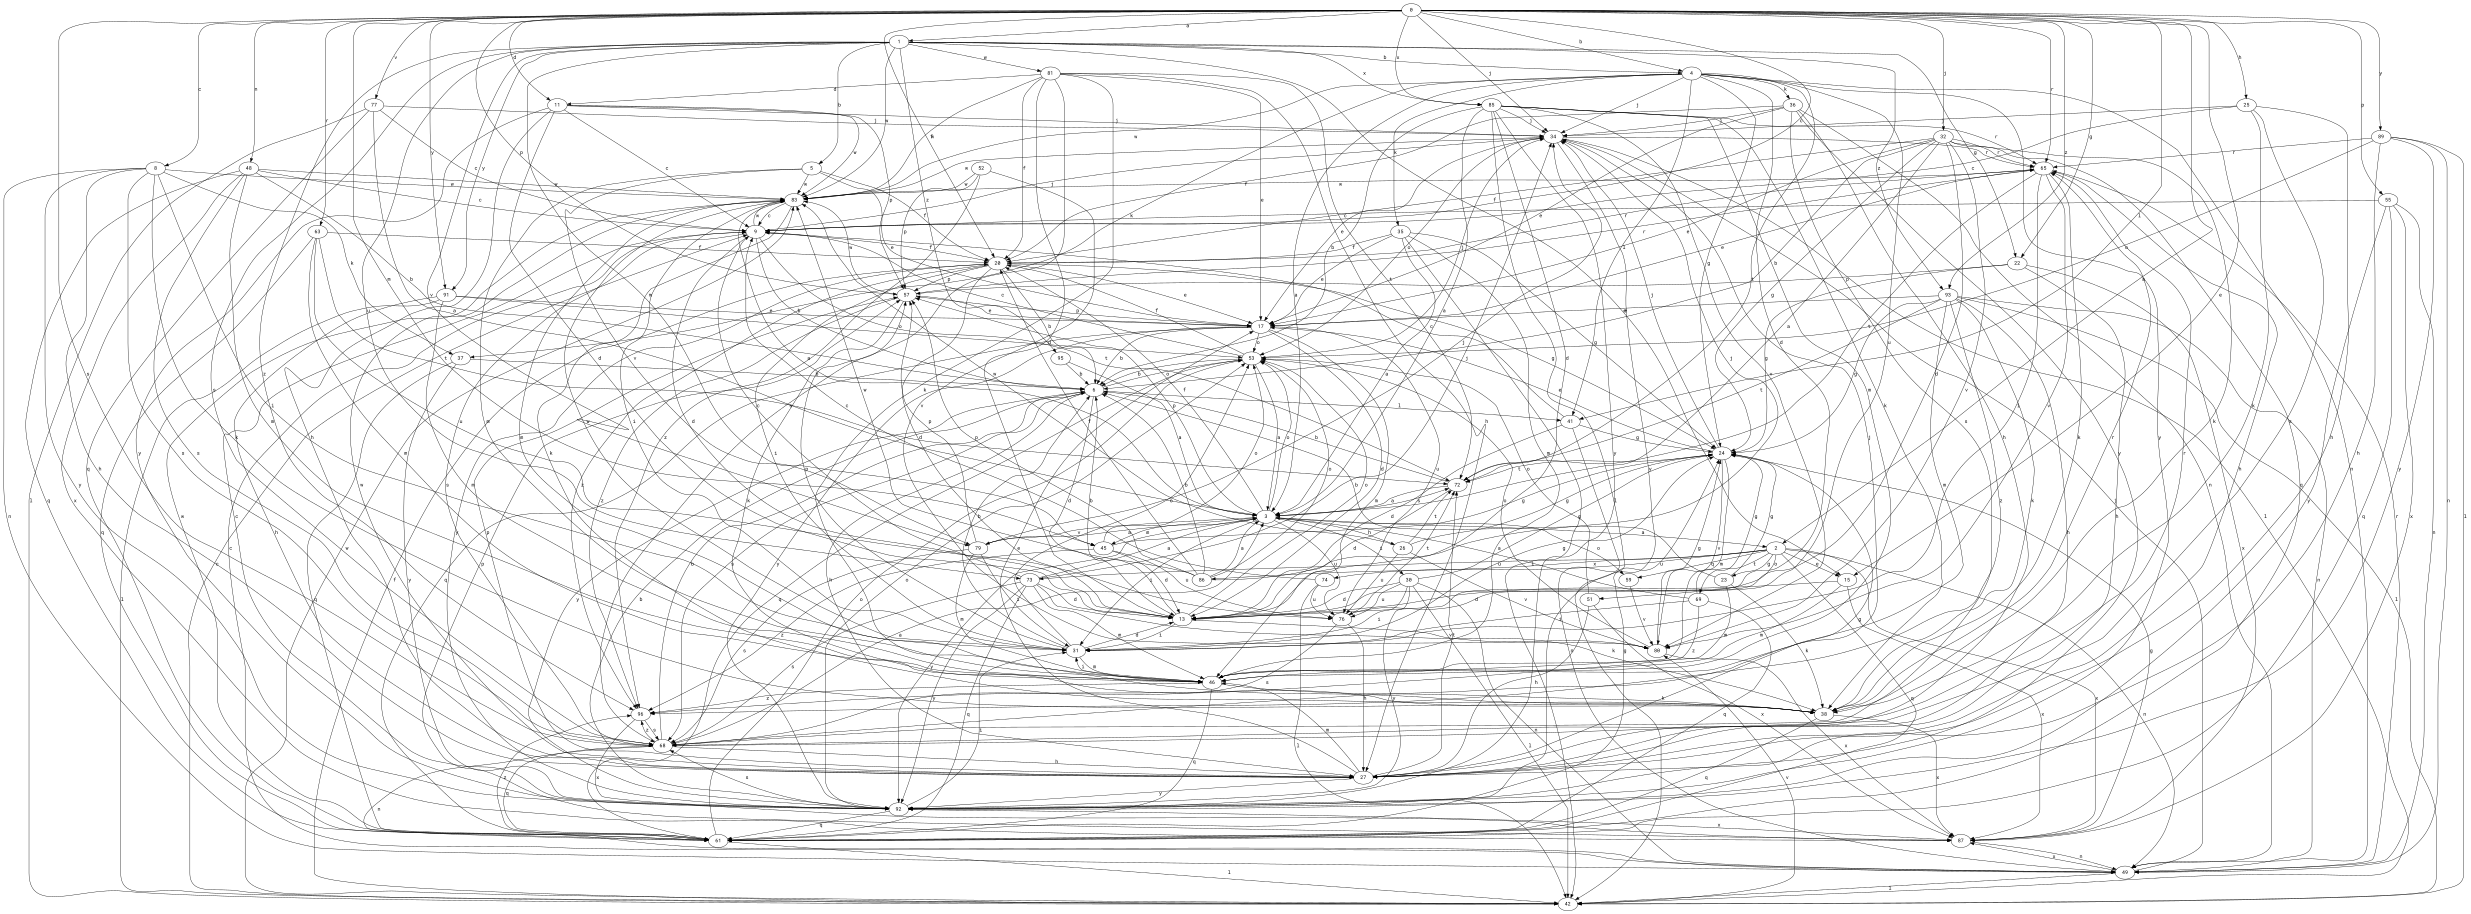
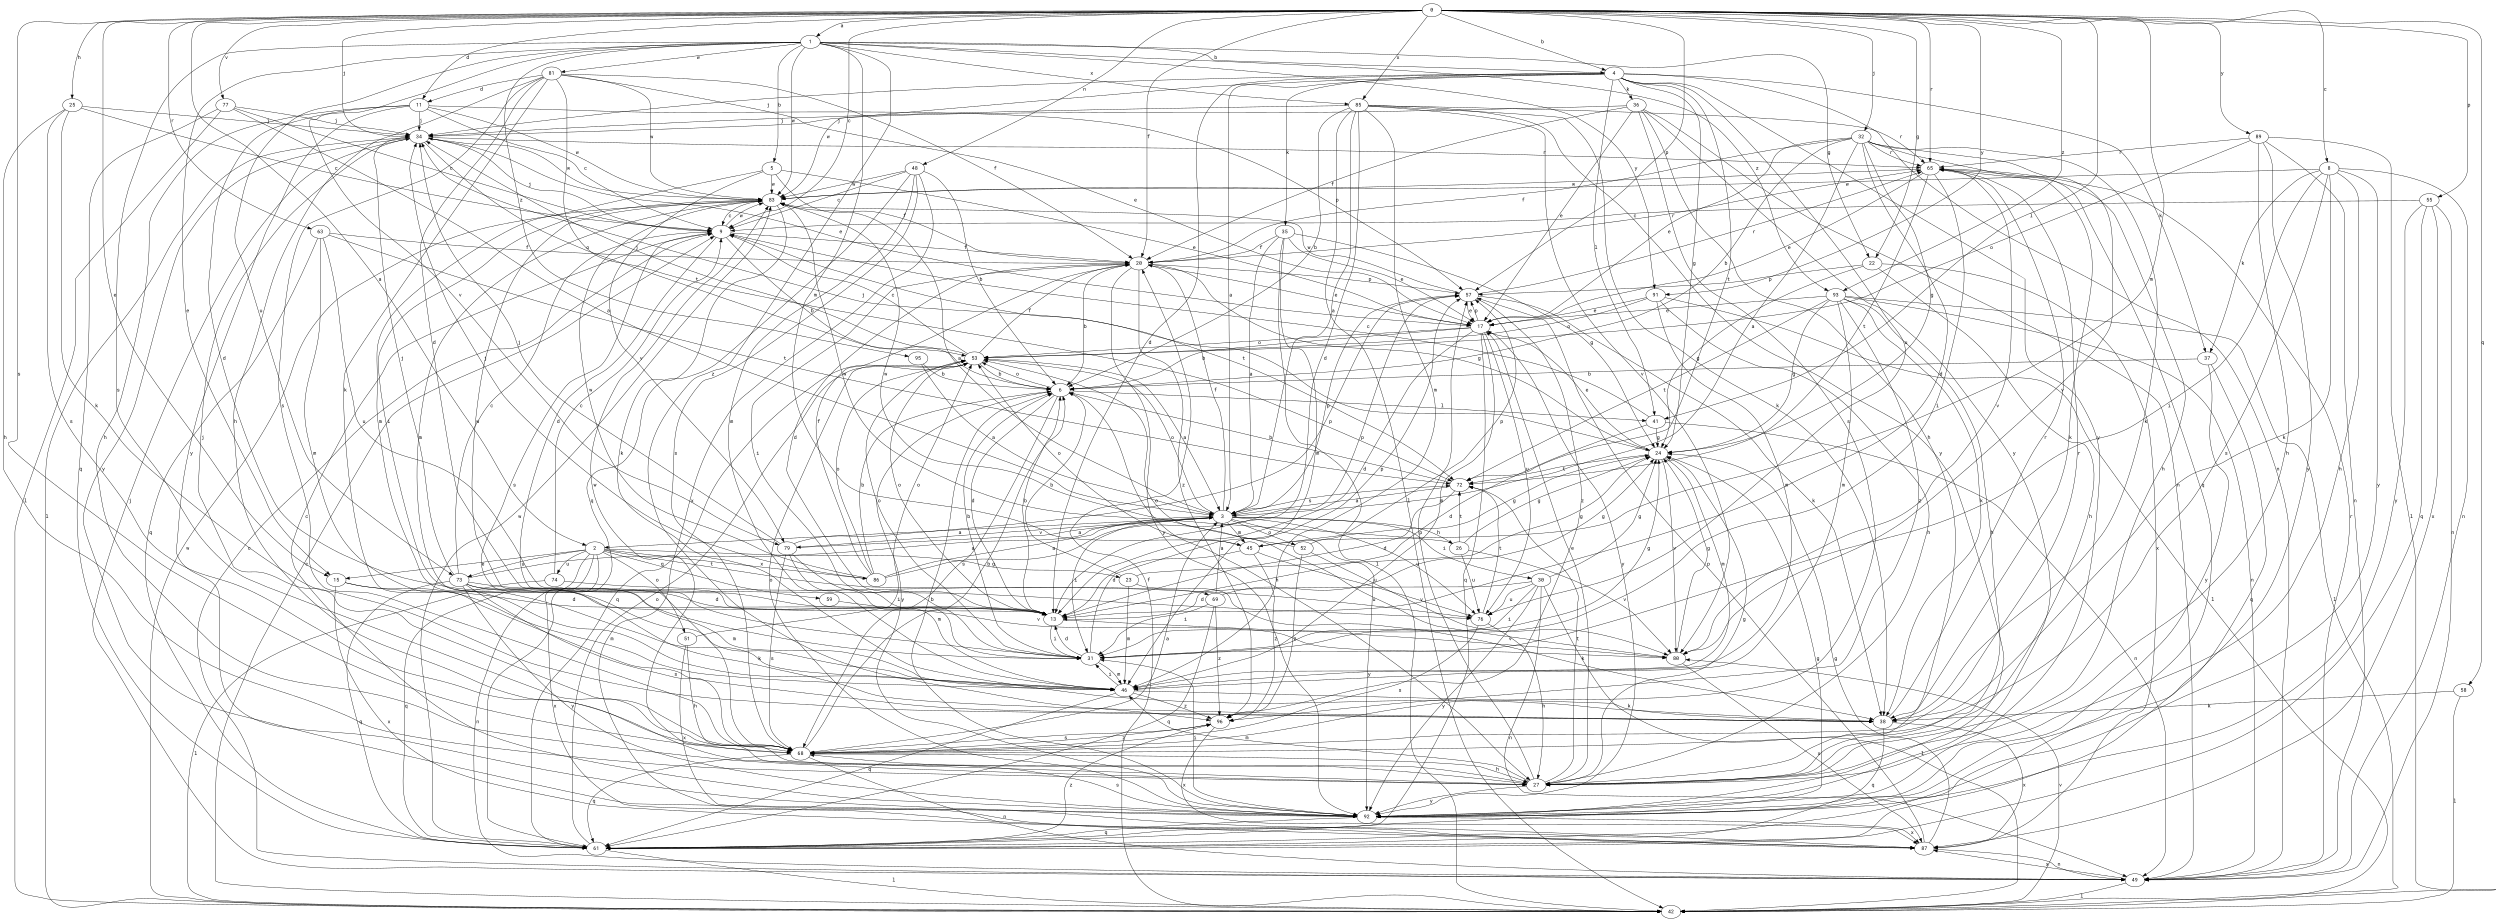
(1472, 524) -> (1263, 532)
(1638, 684) -> (267, 574)
none -> (2464, 690)
